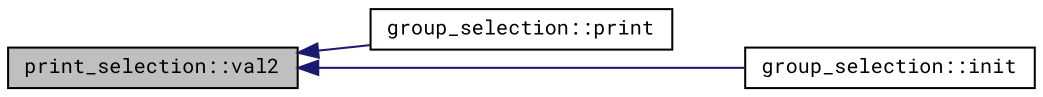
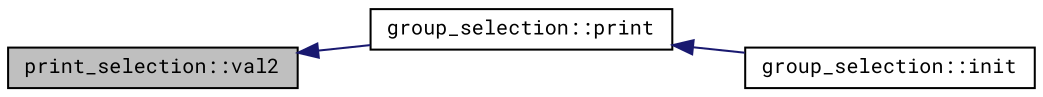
(532, 68) -> (719, 50)
